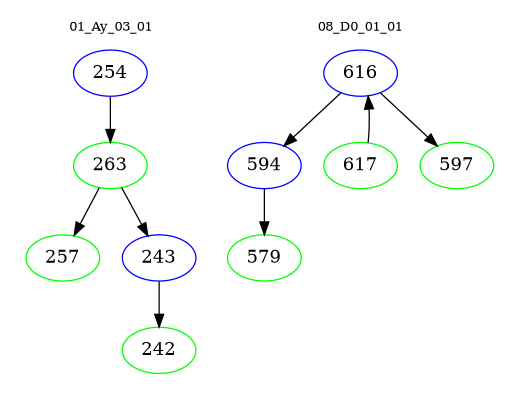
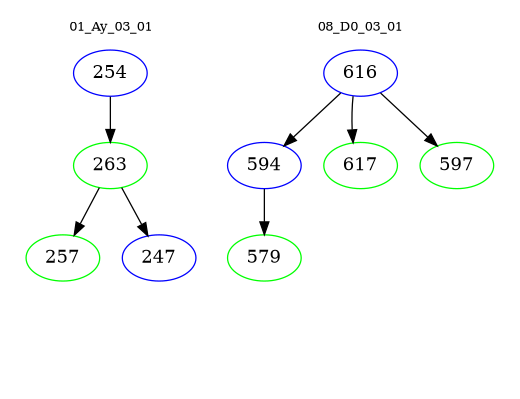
(361, 28) -> (361, 28)
(369, 126) -> (352, 113)
(159, 258) -> (159, 258)
(159, 350) -> none
